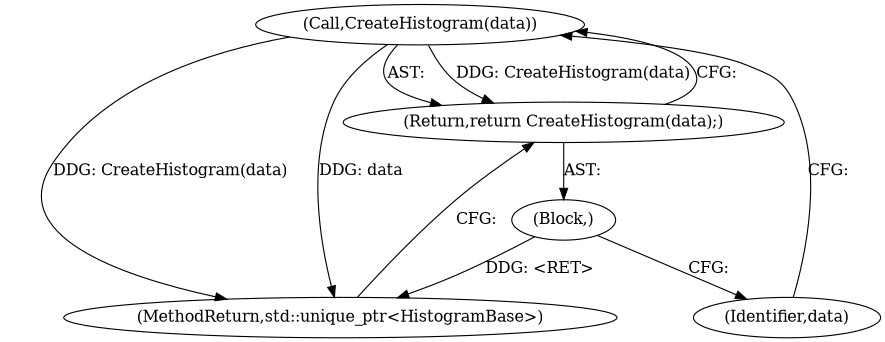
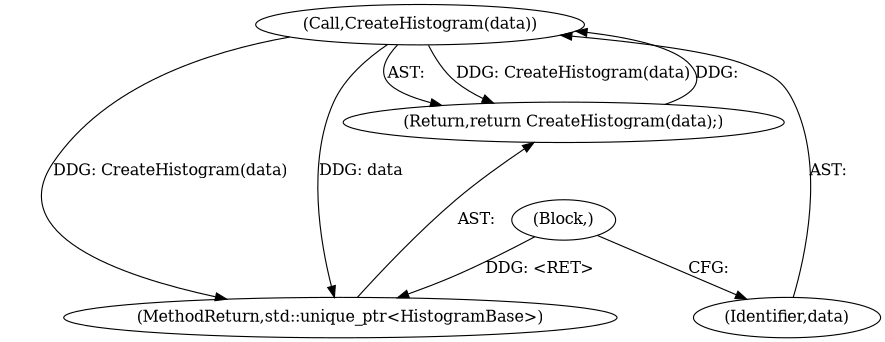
(719, 74) -> (719, 74)
(564, 166) -> none
(831, 171) -> (831, 171)
(479, 220) -> (479, 220)
